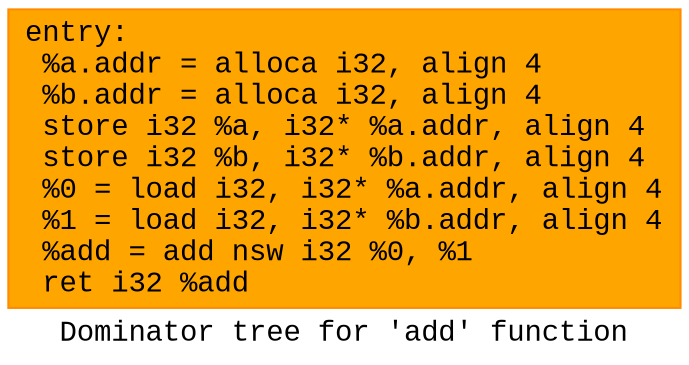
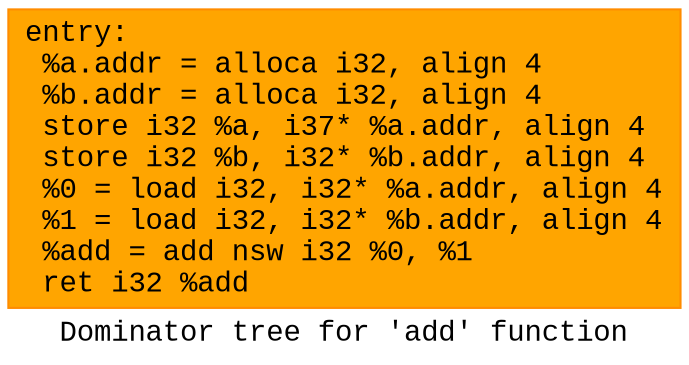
(336, 126) -> (336, 126)
